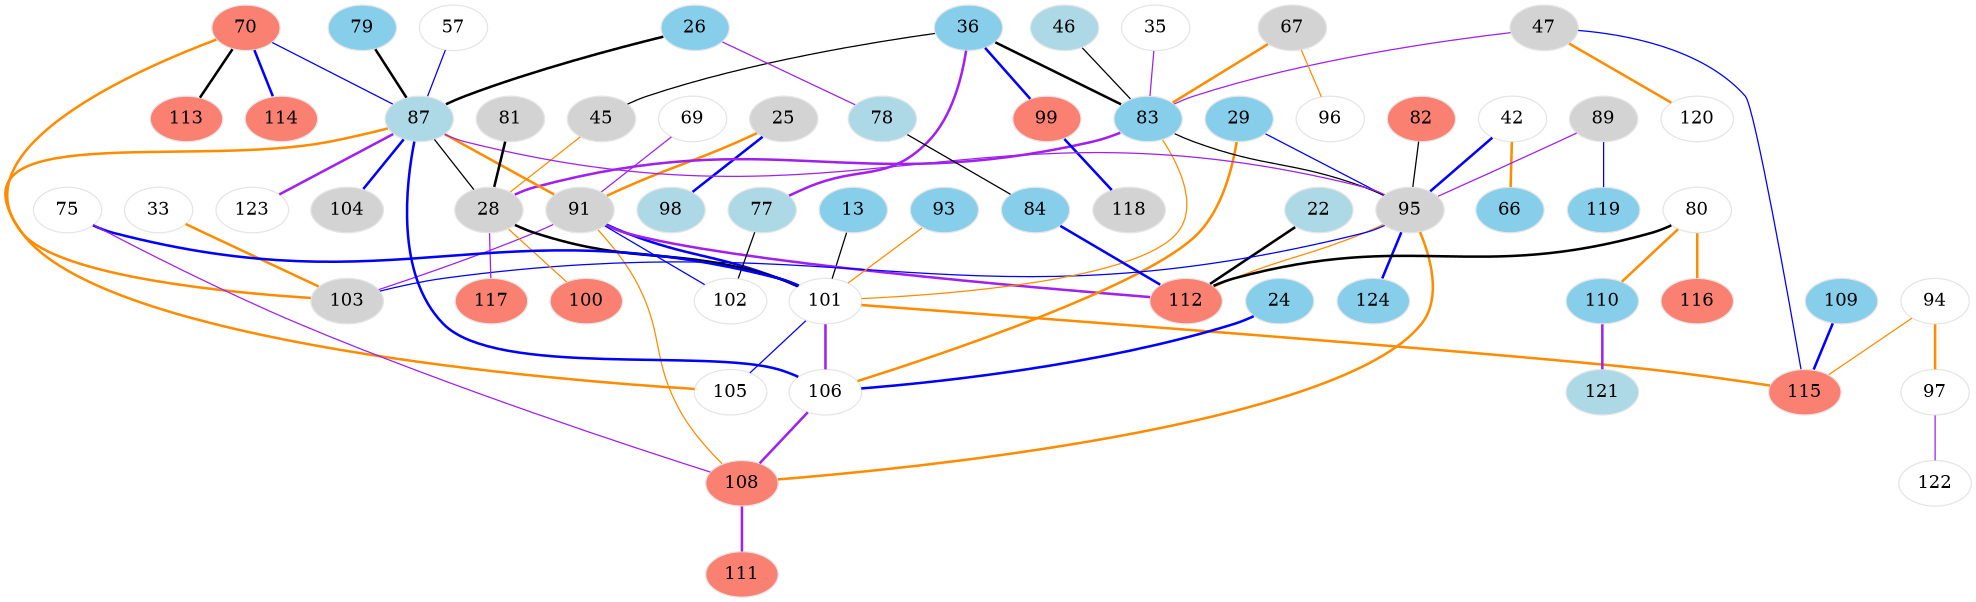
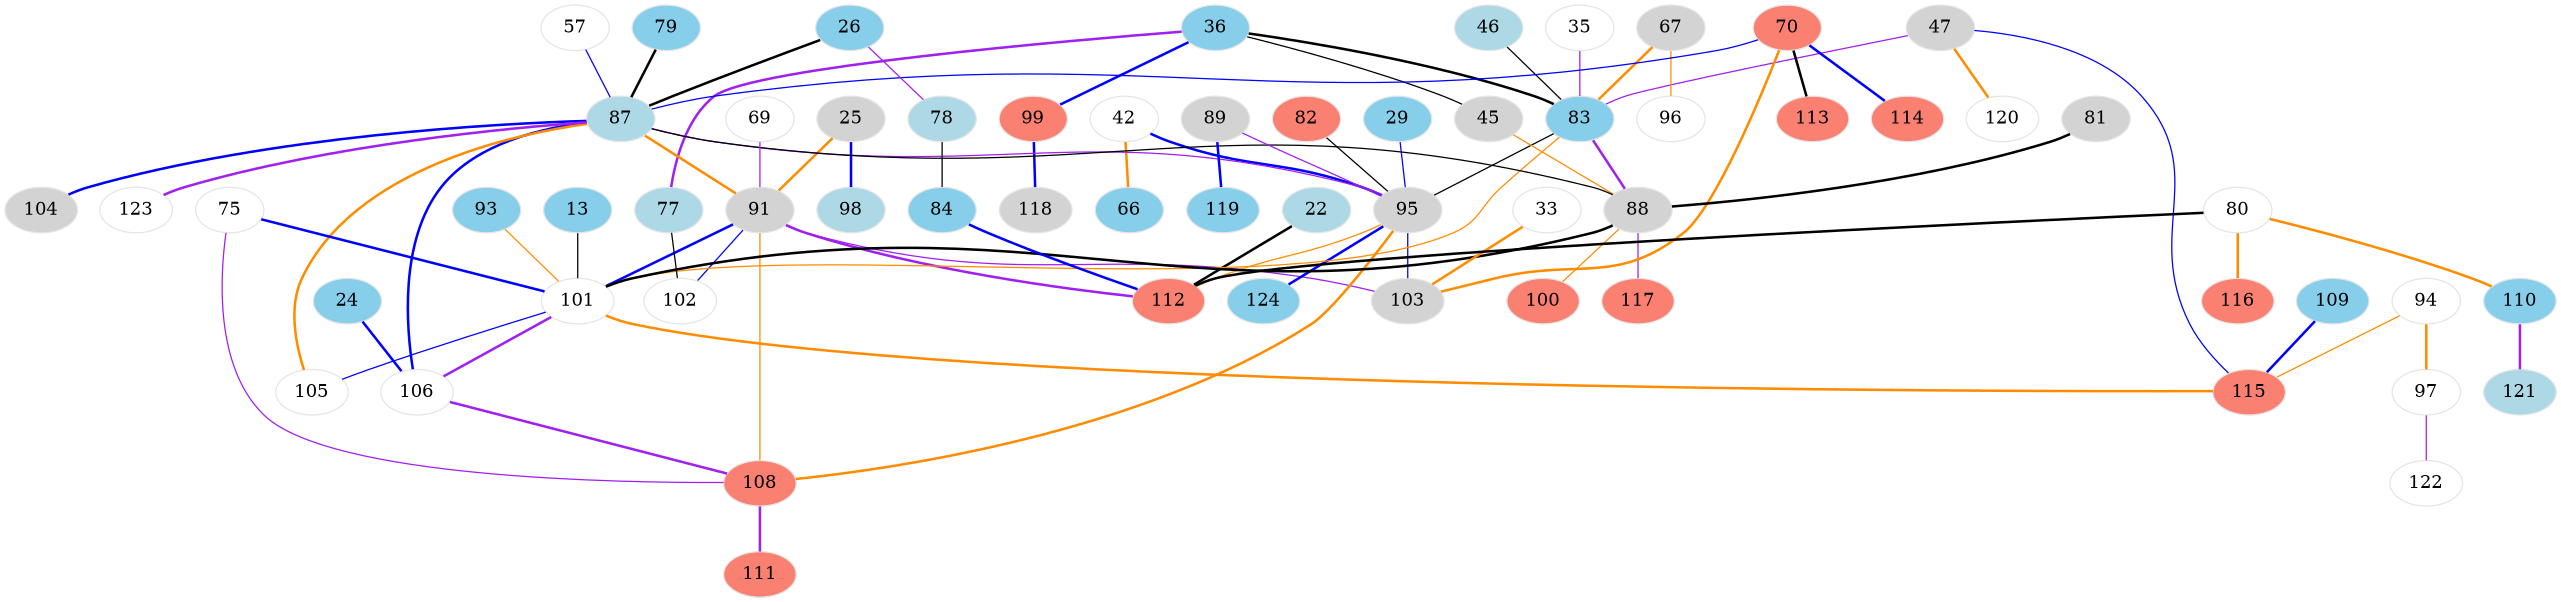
(1604, 165) -> (1220, 168)
(489, 210) -> (1638, 210)
(1080, 300) -> none
